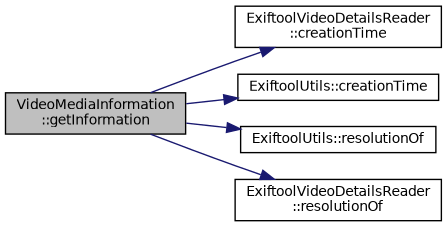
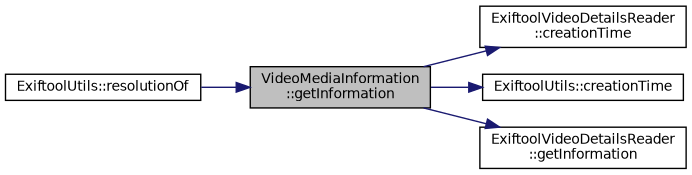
(206, 125) -> (219, 87)
(338, 200) -> (583, 148)
